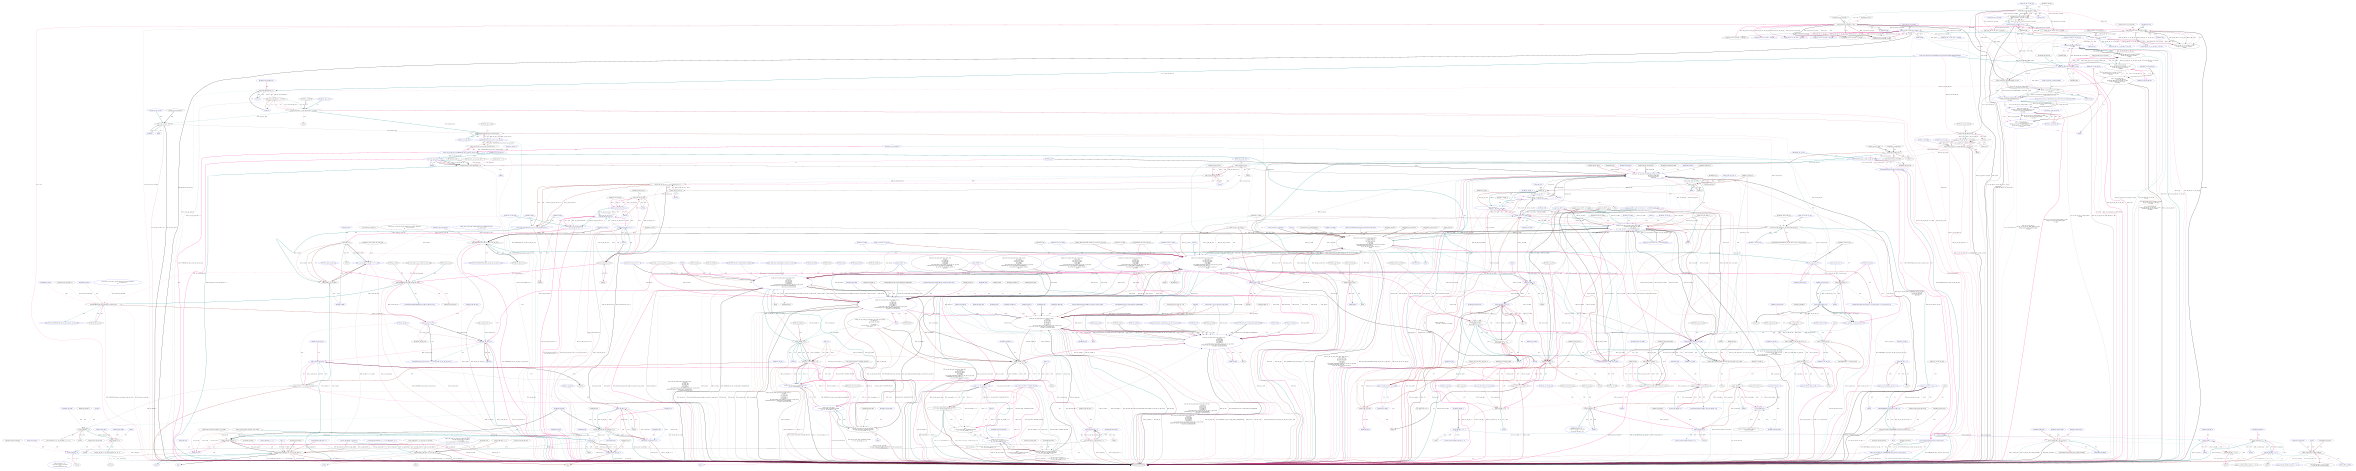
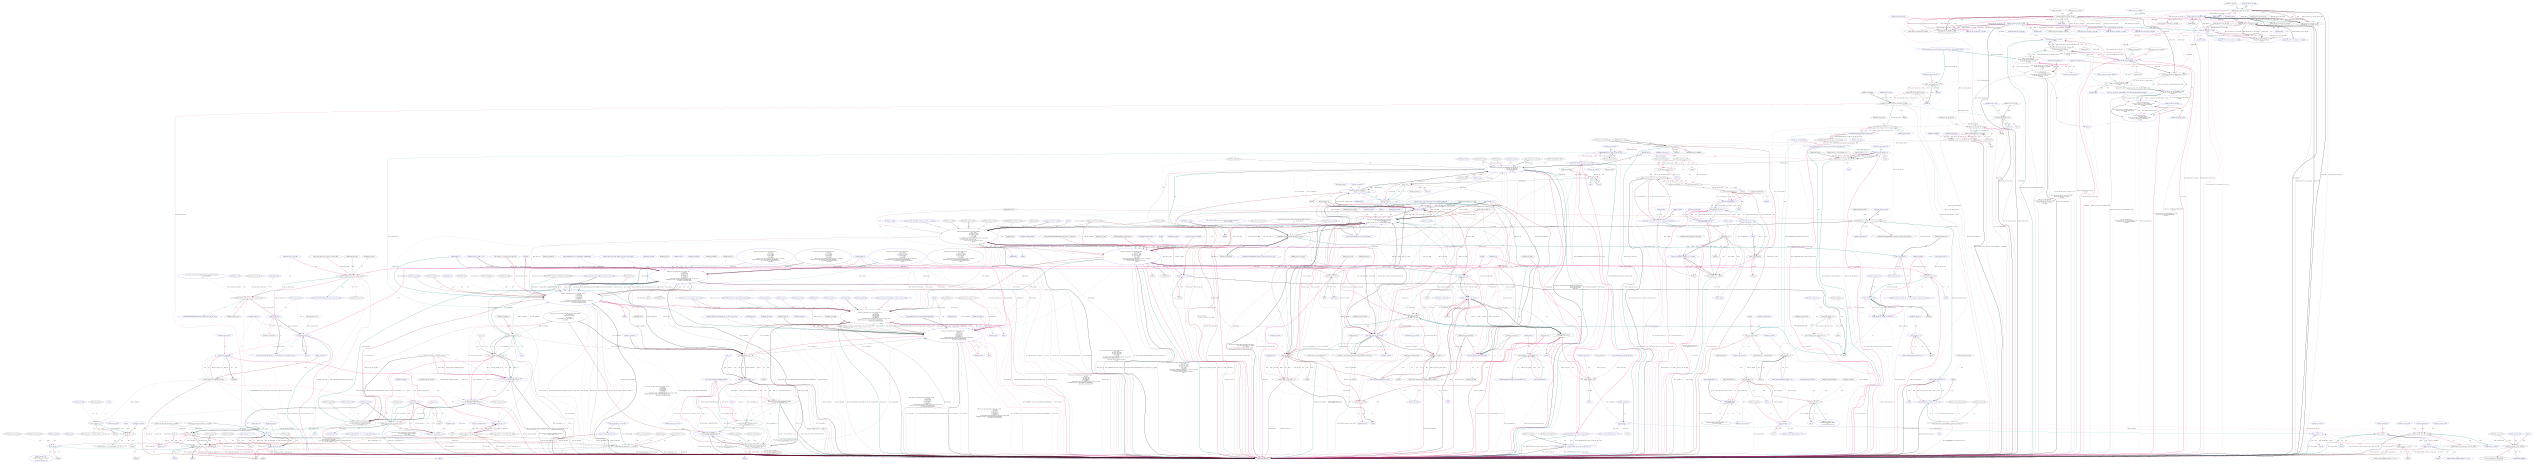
(2045, 21) -> (2214, 12)
(329, 451) -> (610, 427)
